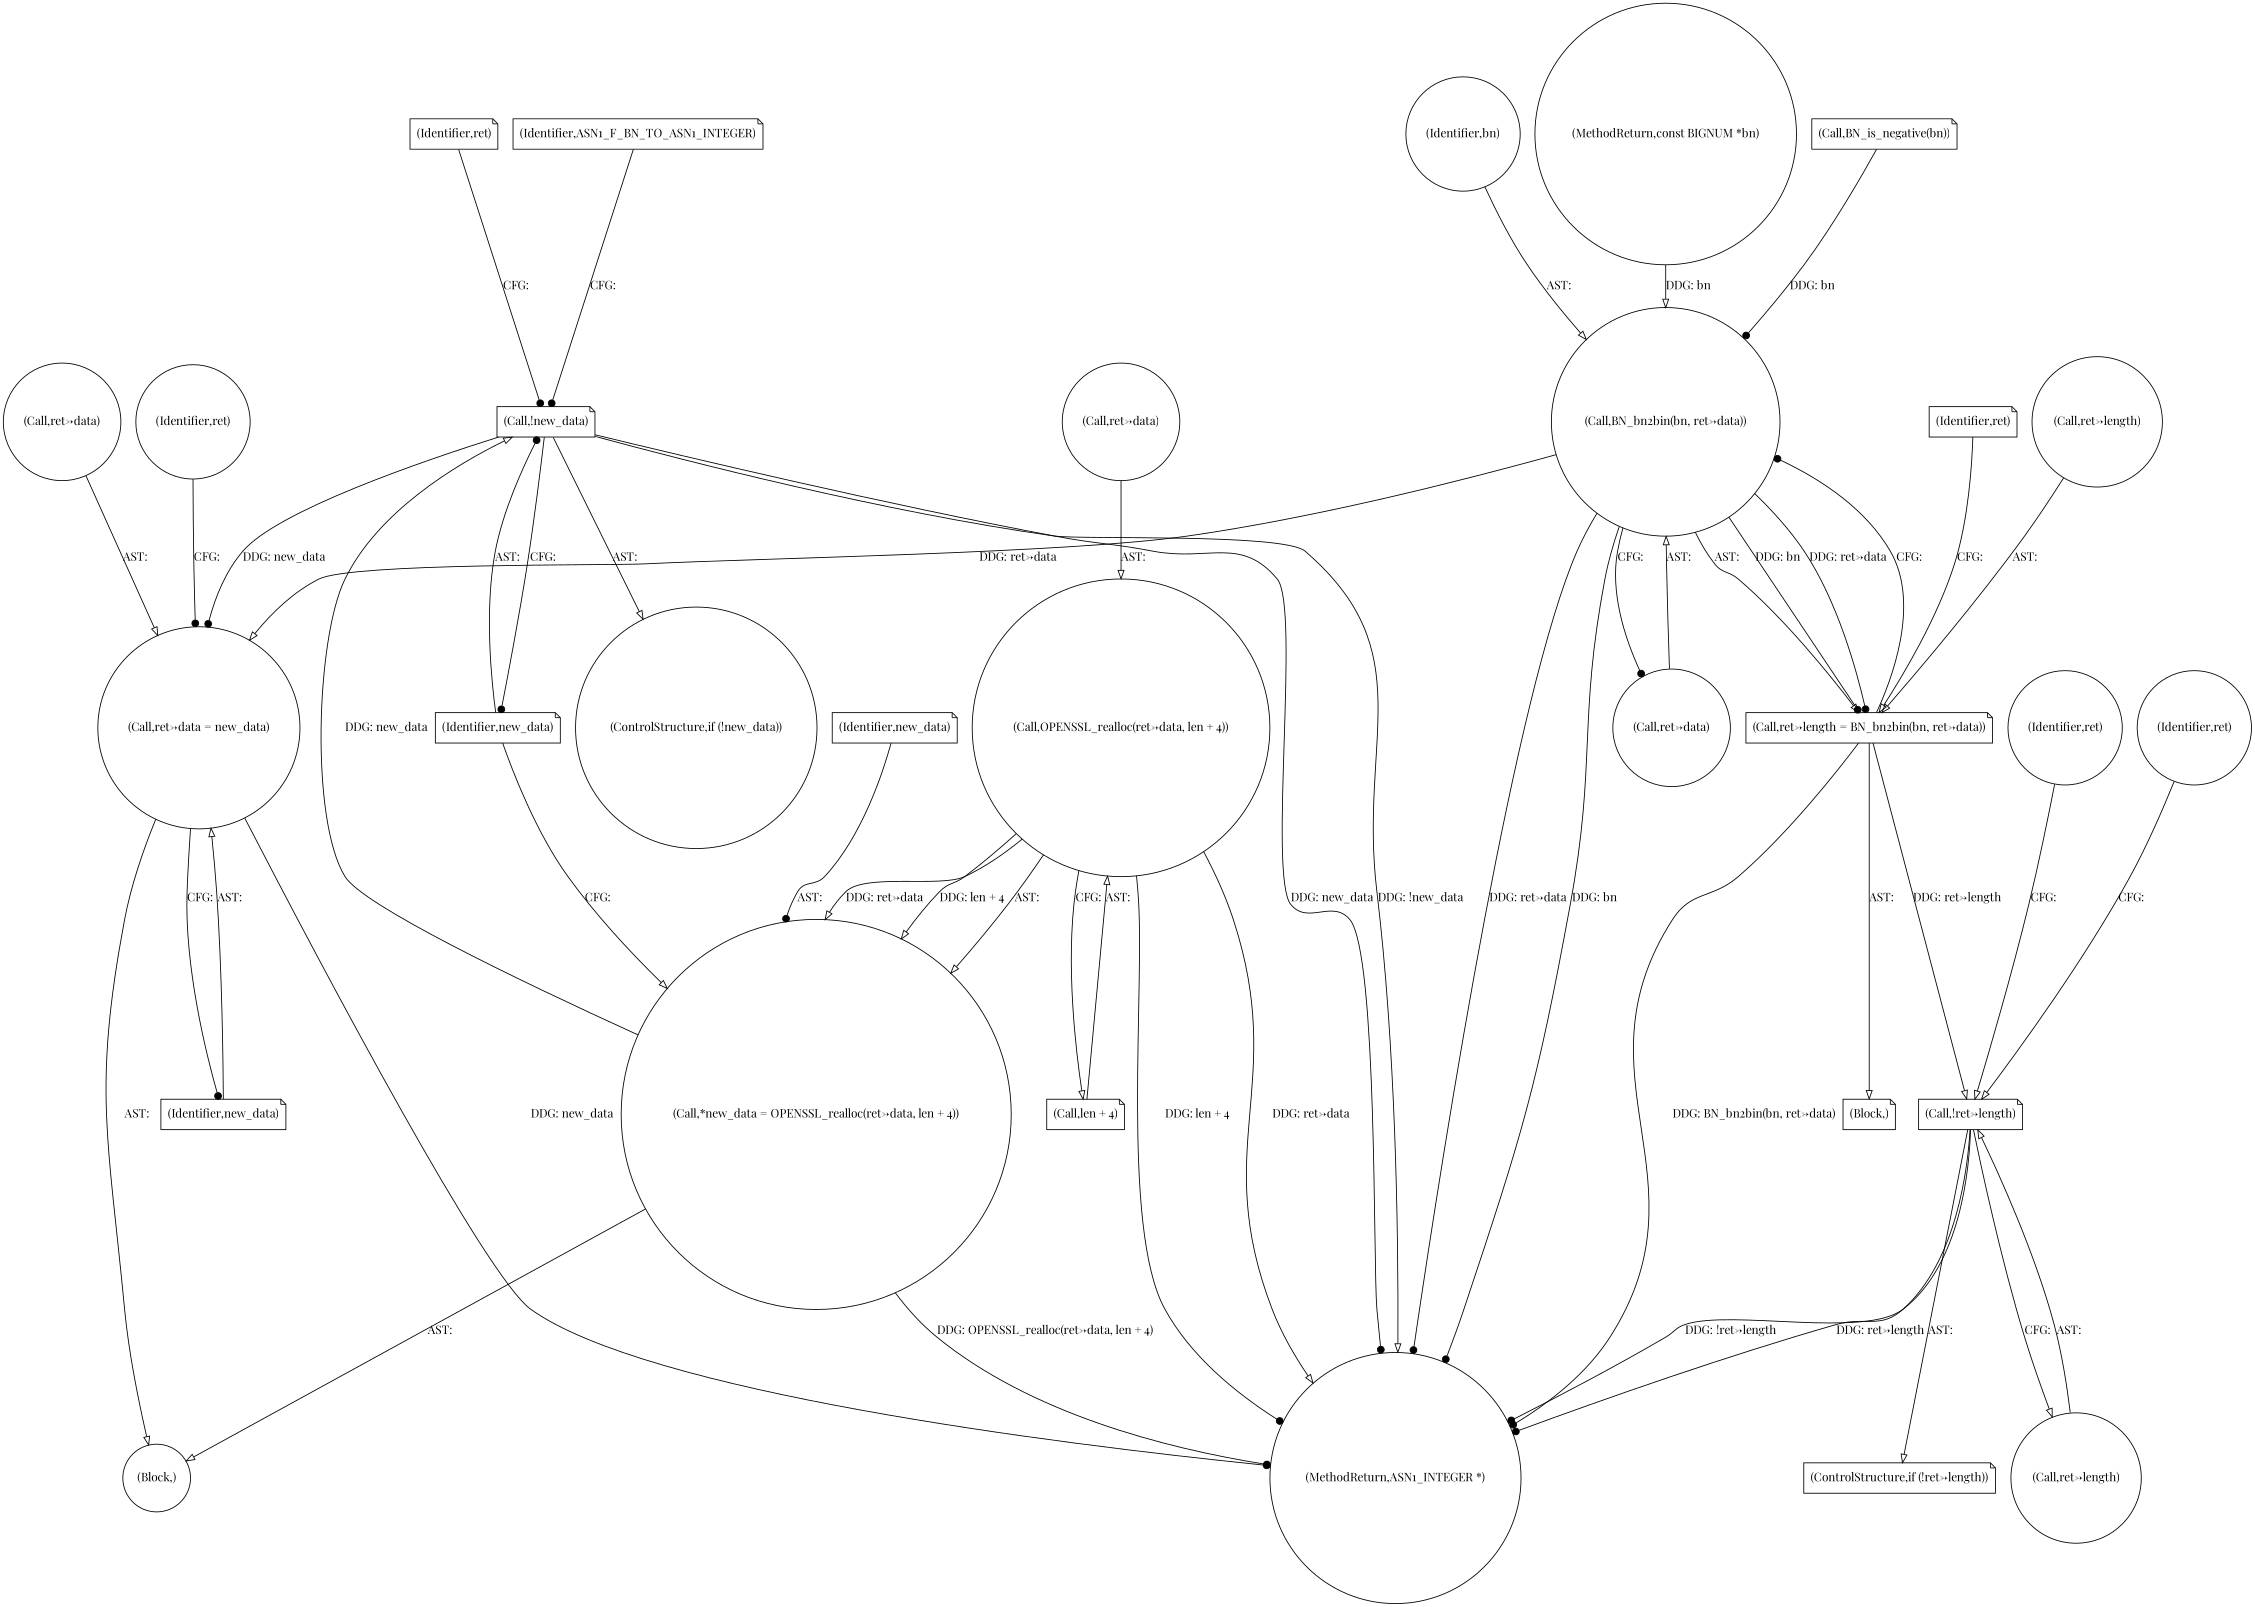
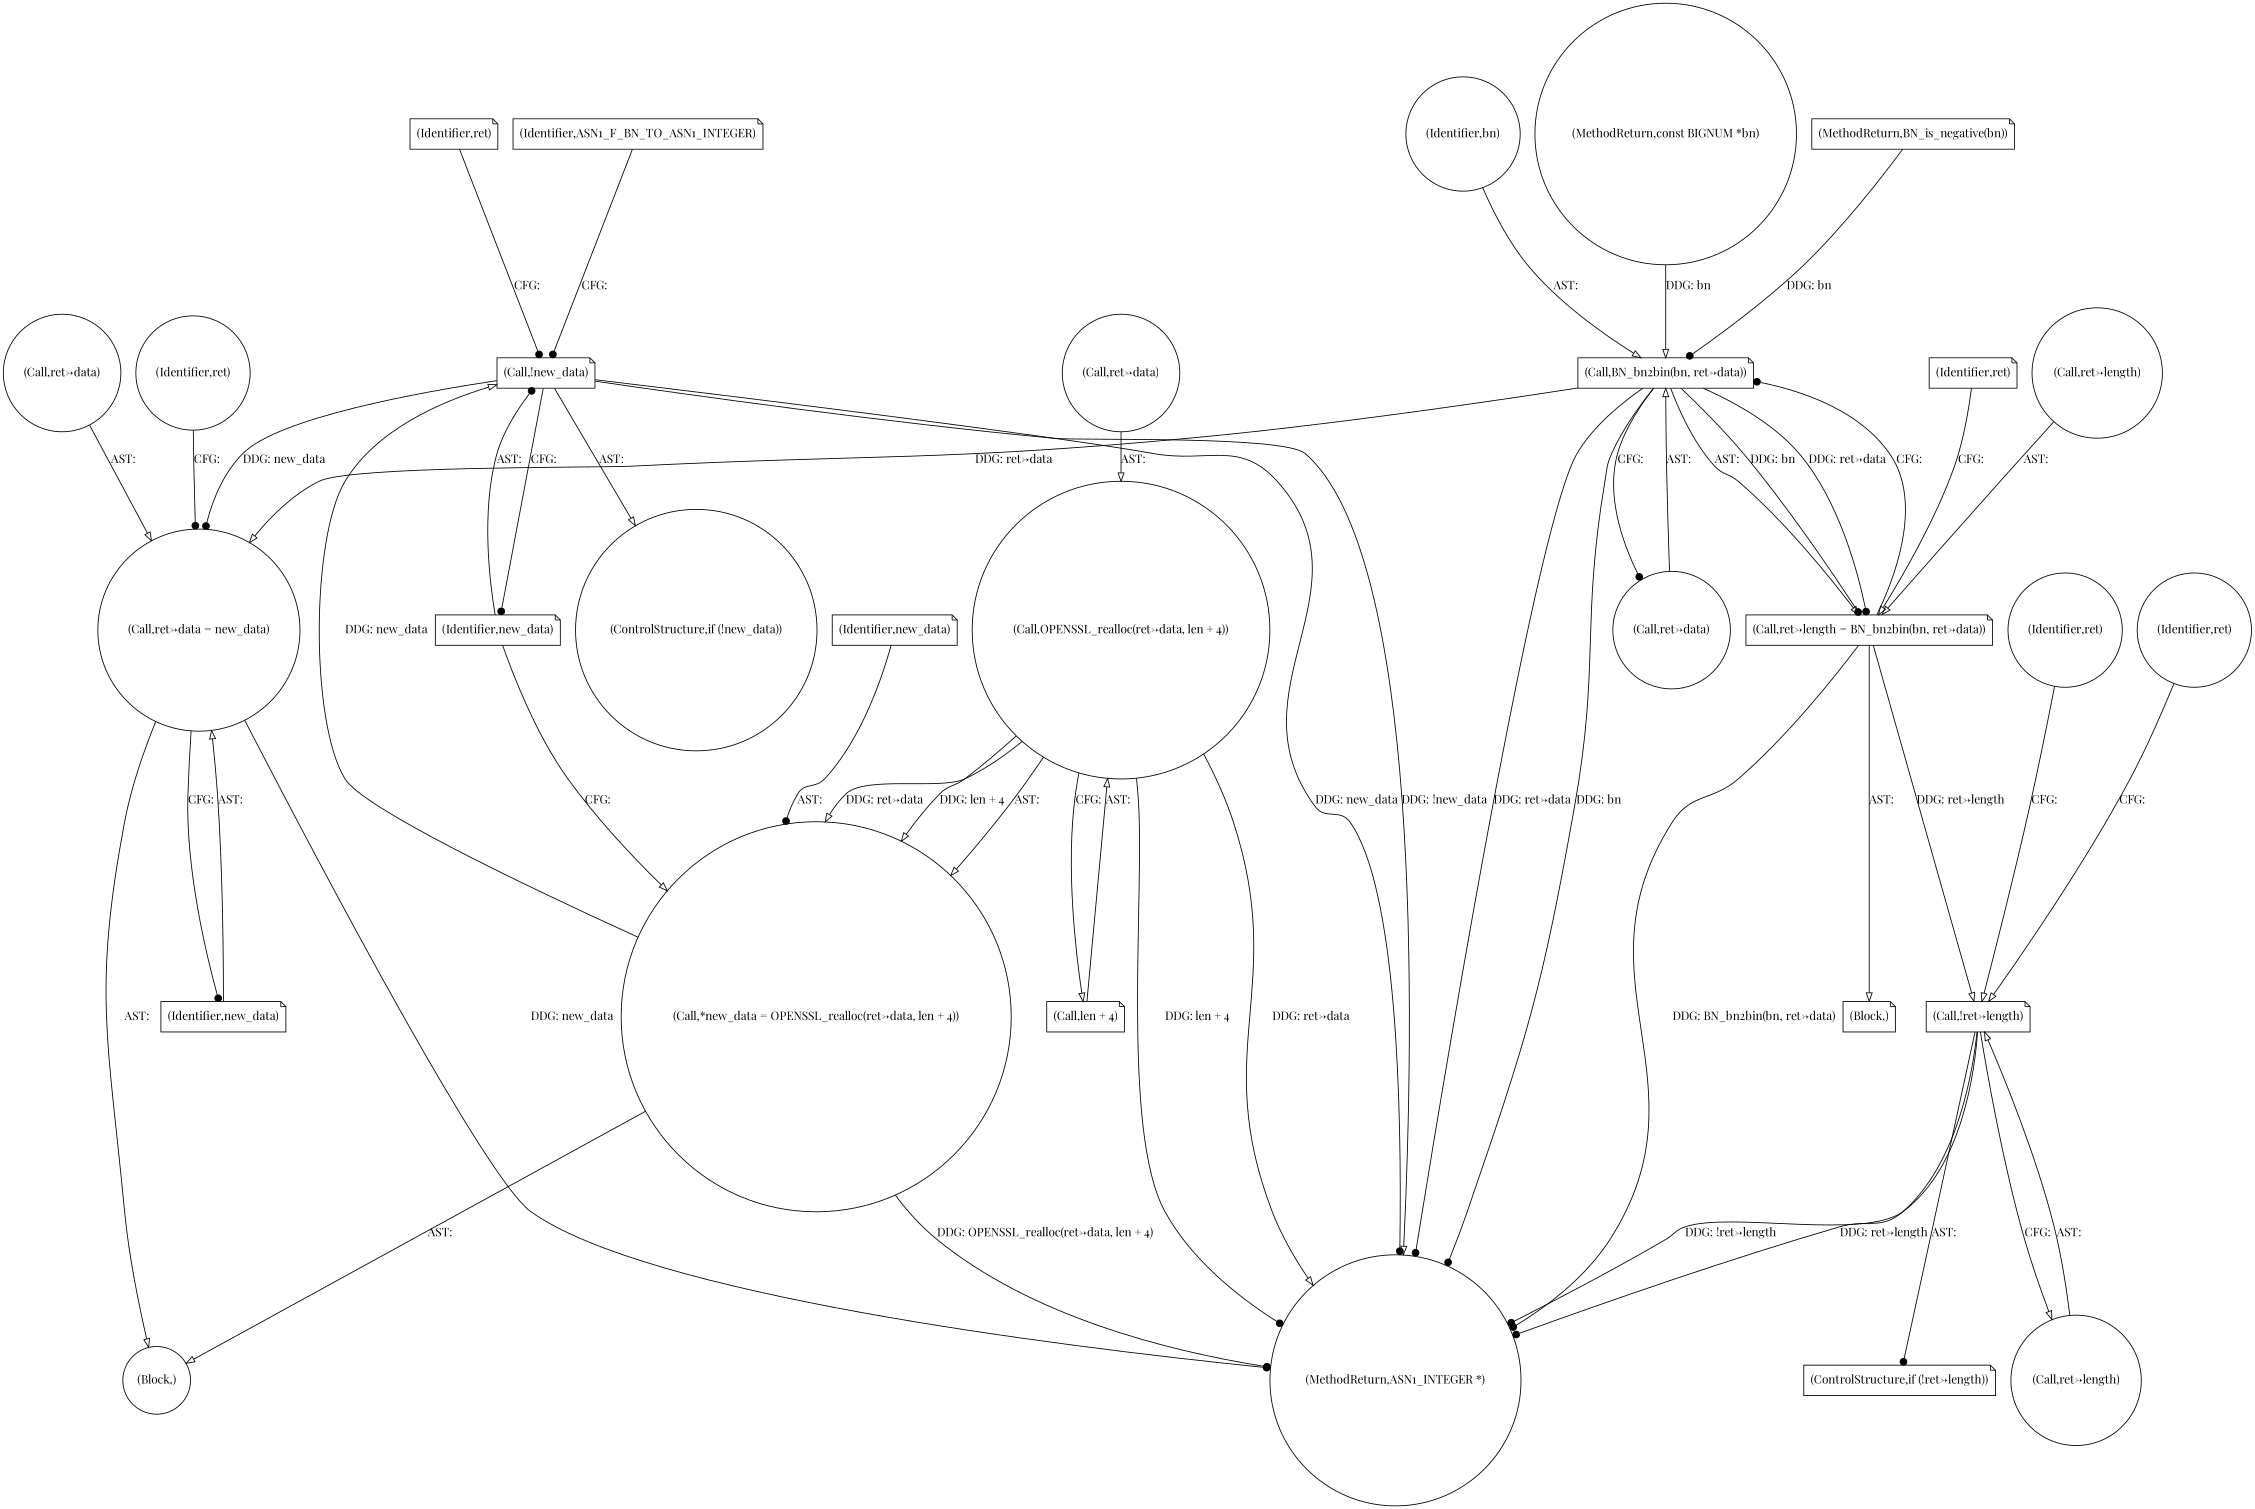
(1884, 134) -> (1913, 134)
(1666, 422) -> (1666, 373)
(1936, 1292) -> (1940, 1195)
